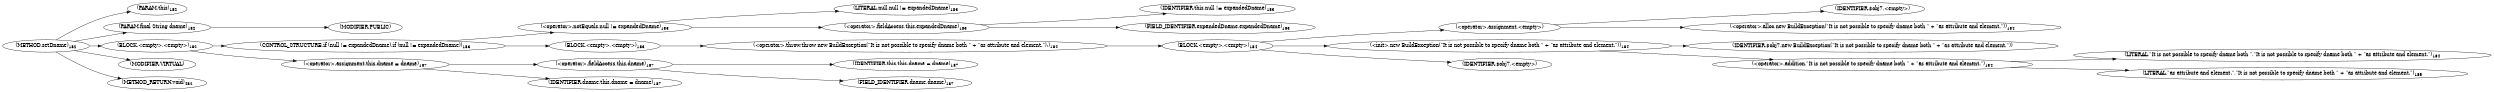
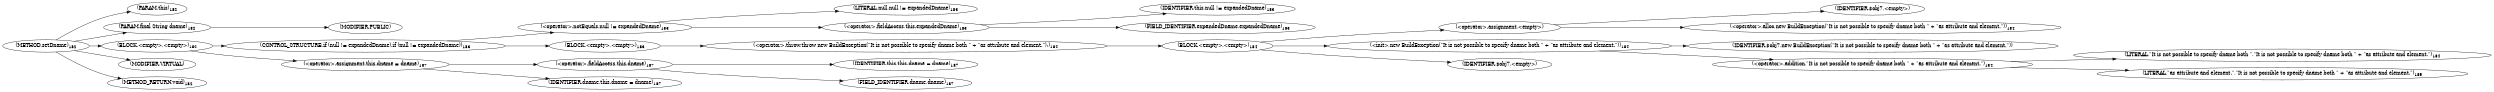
(189, 83) -> (189, 83)
